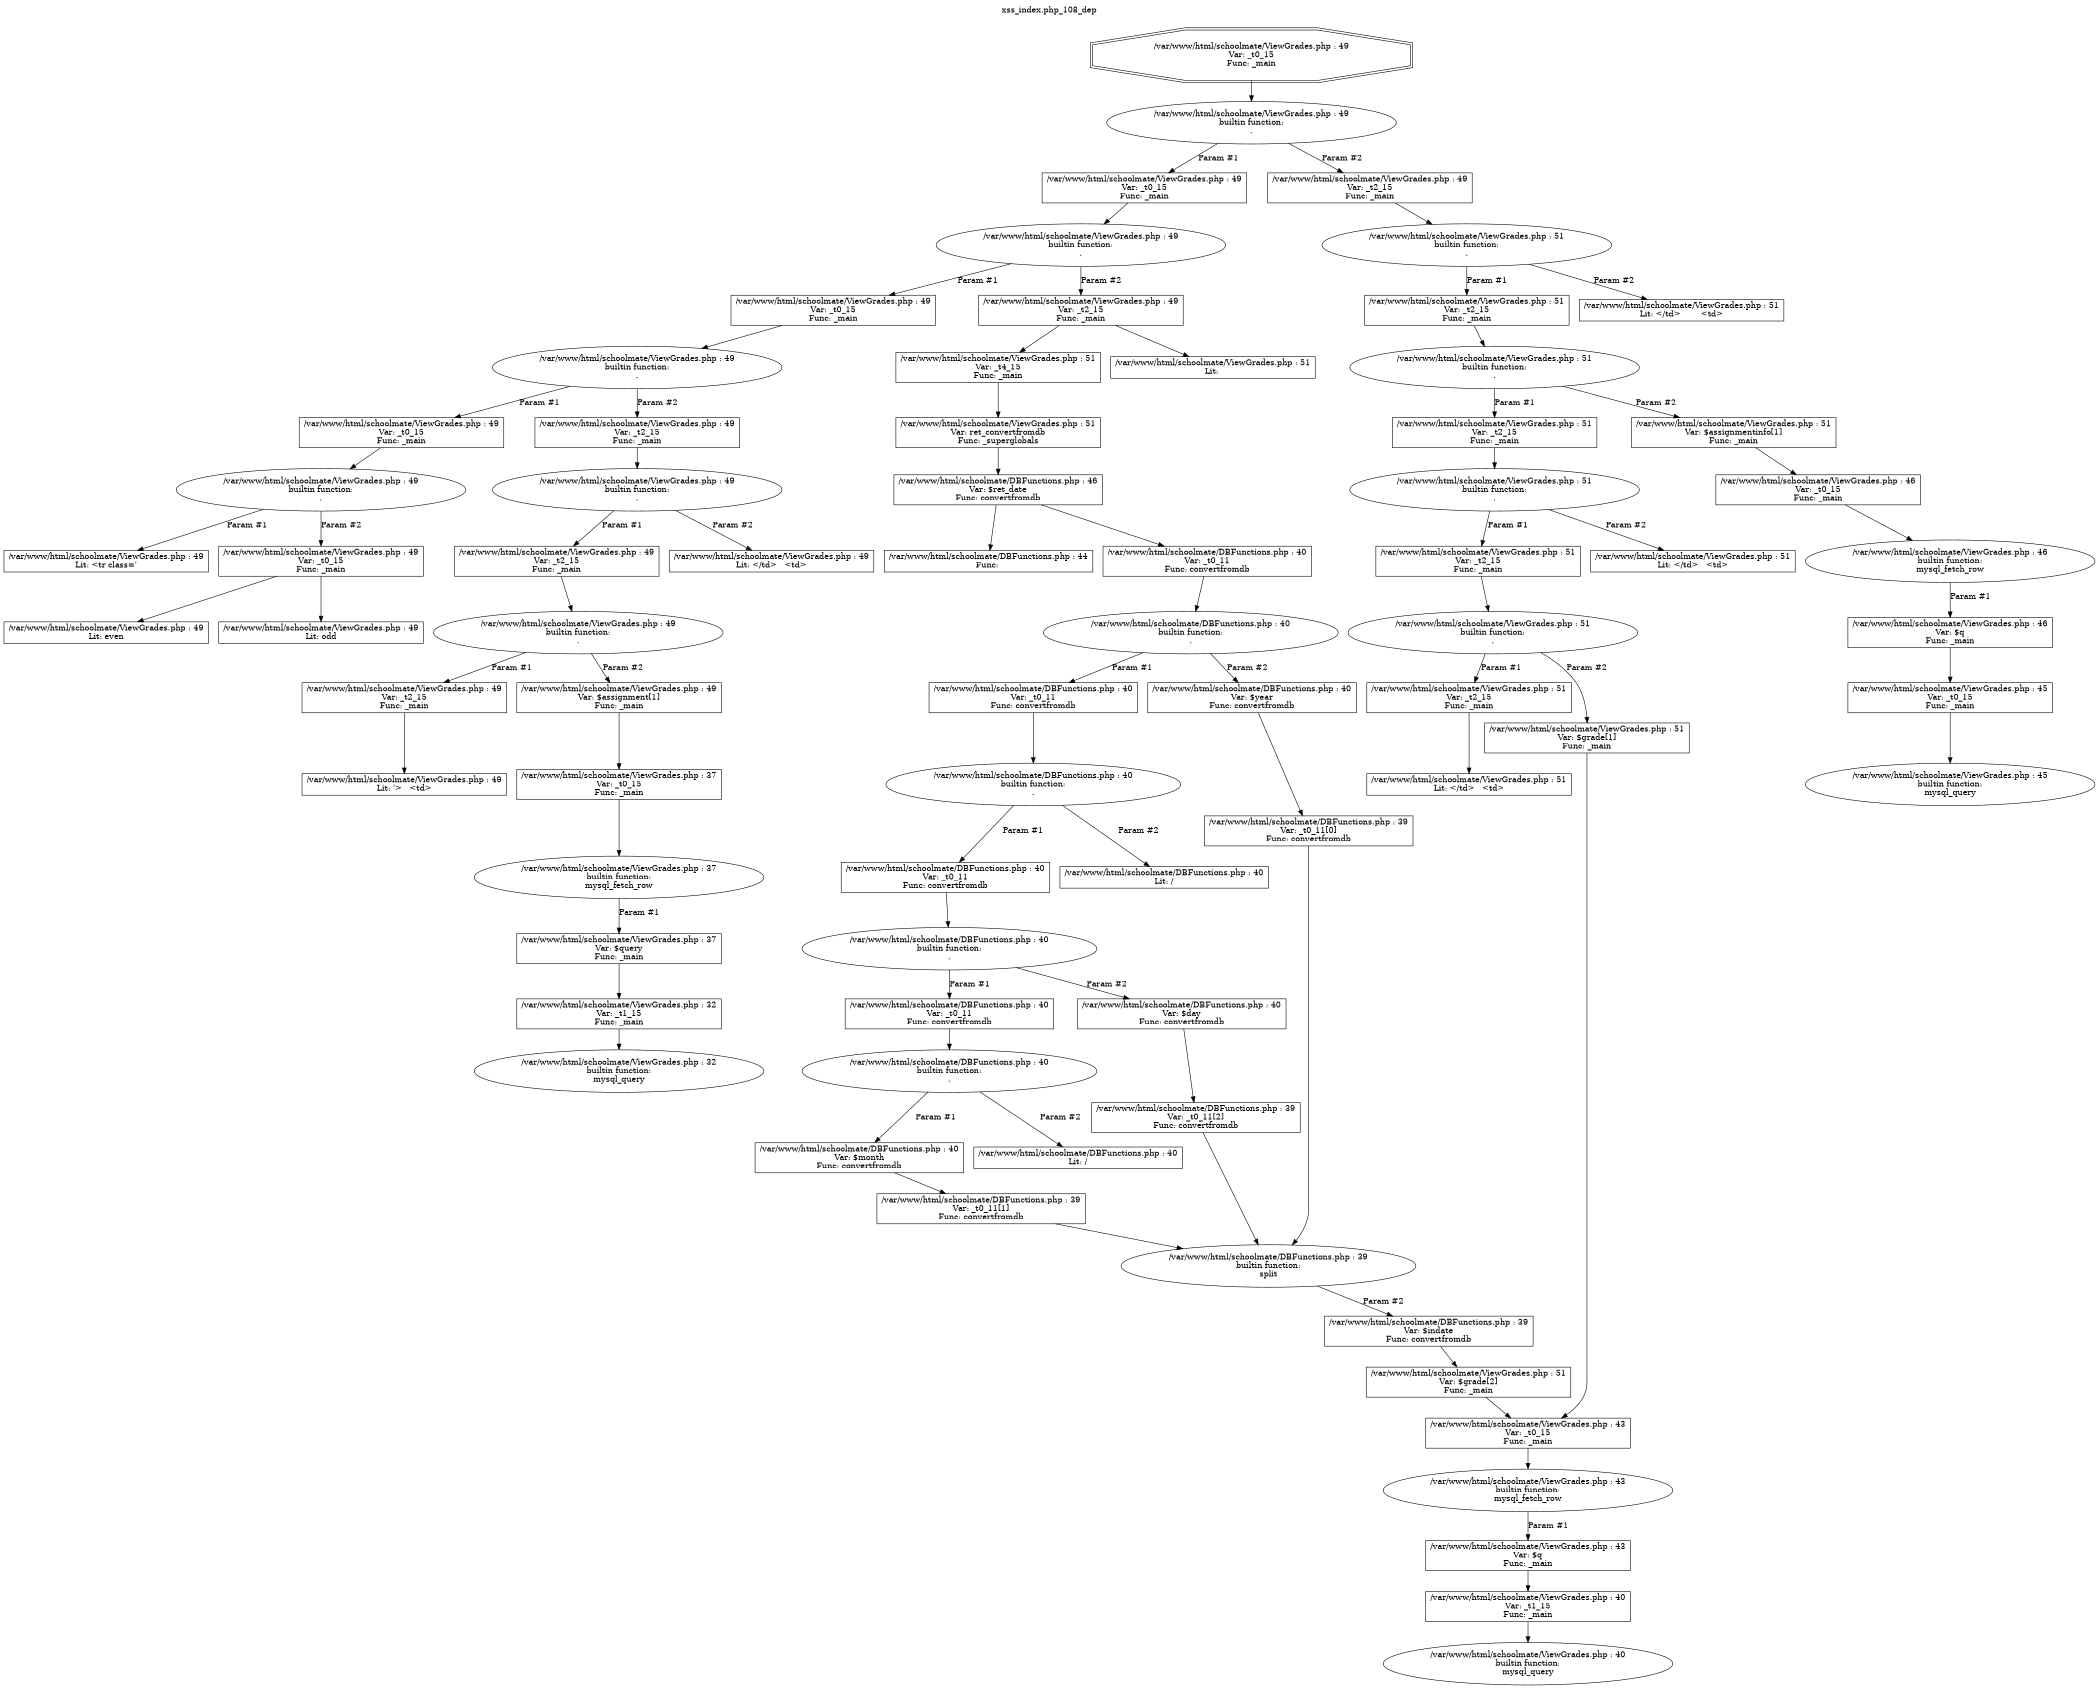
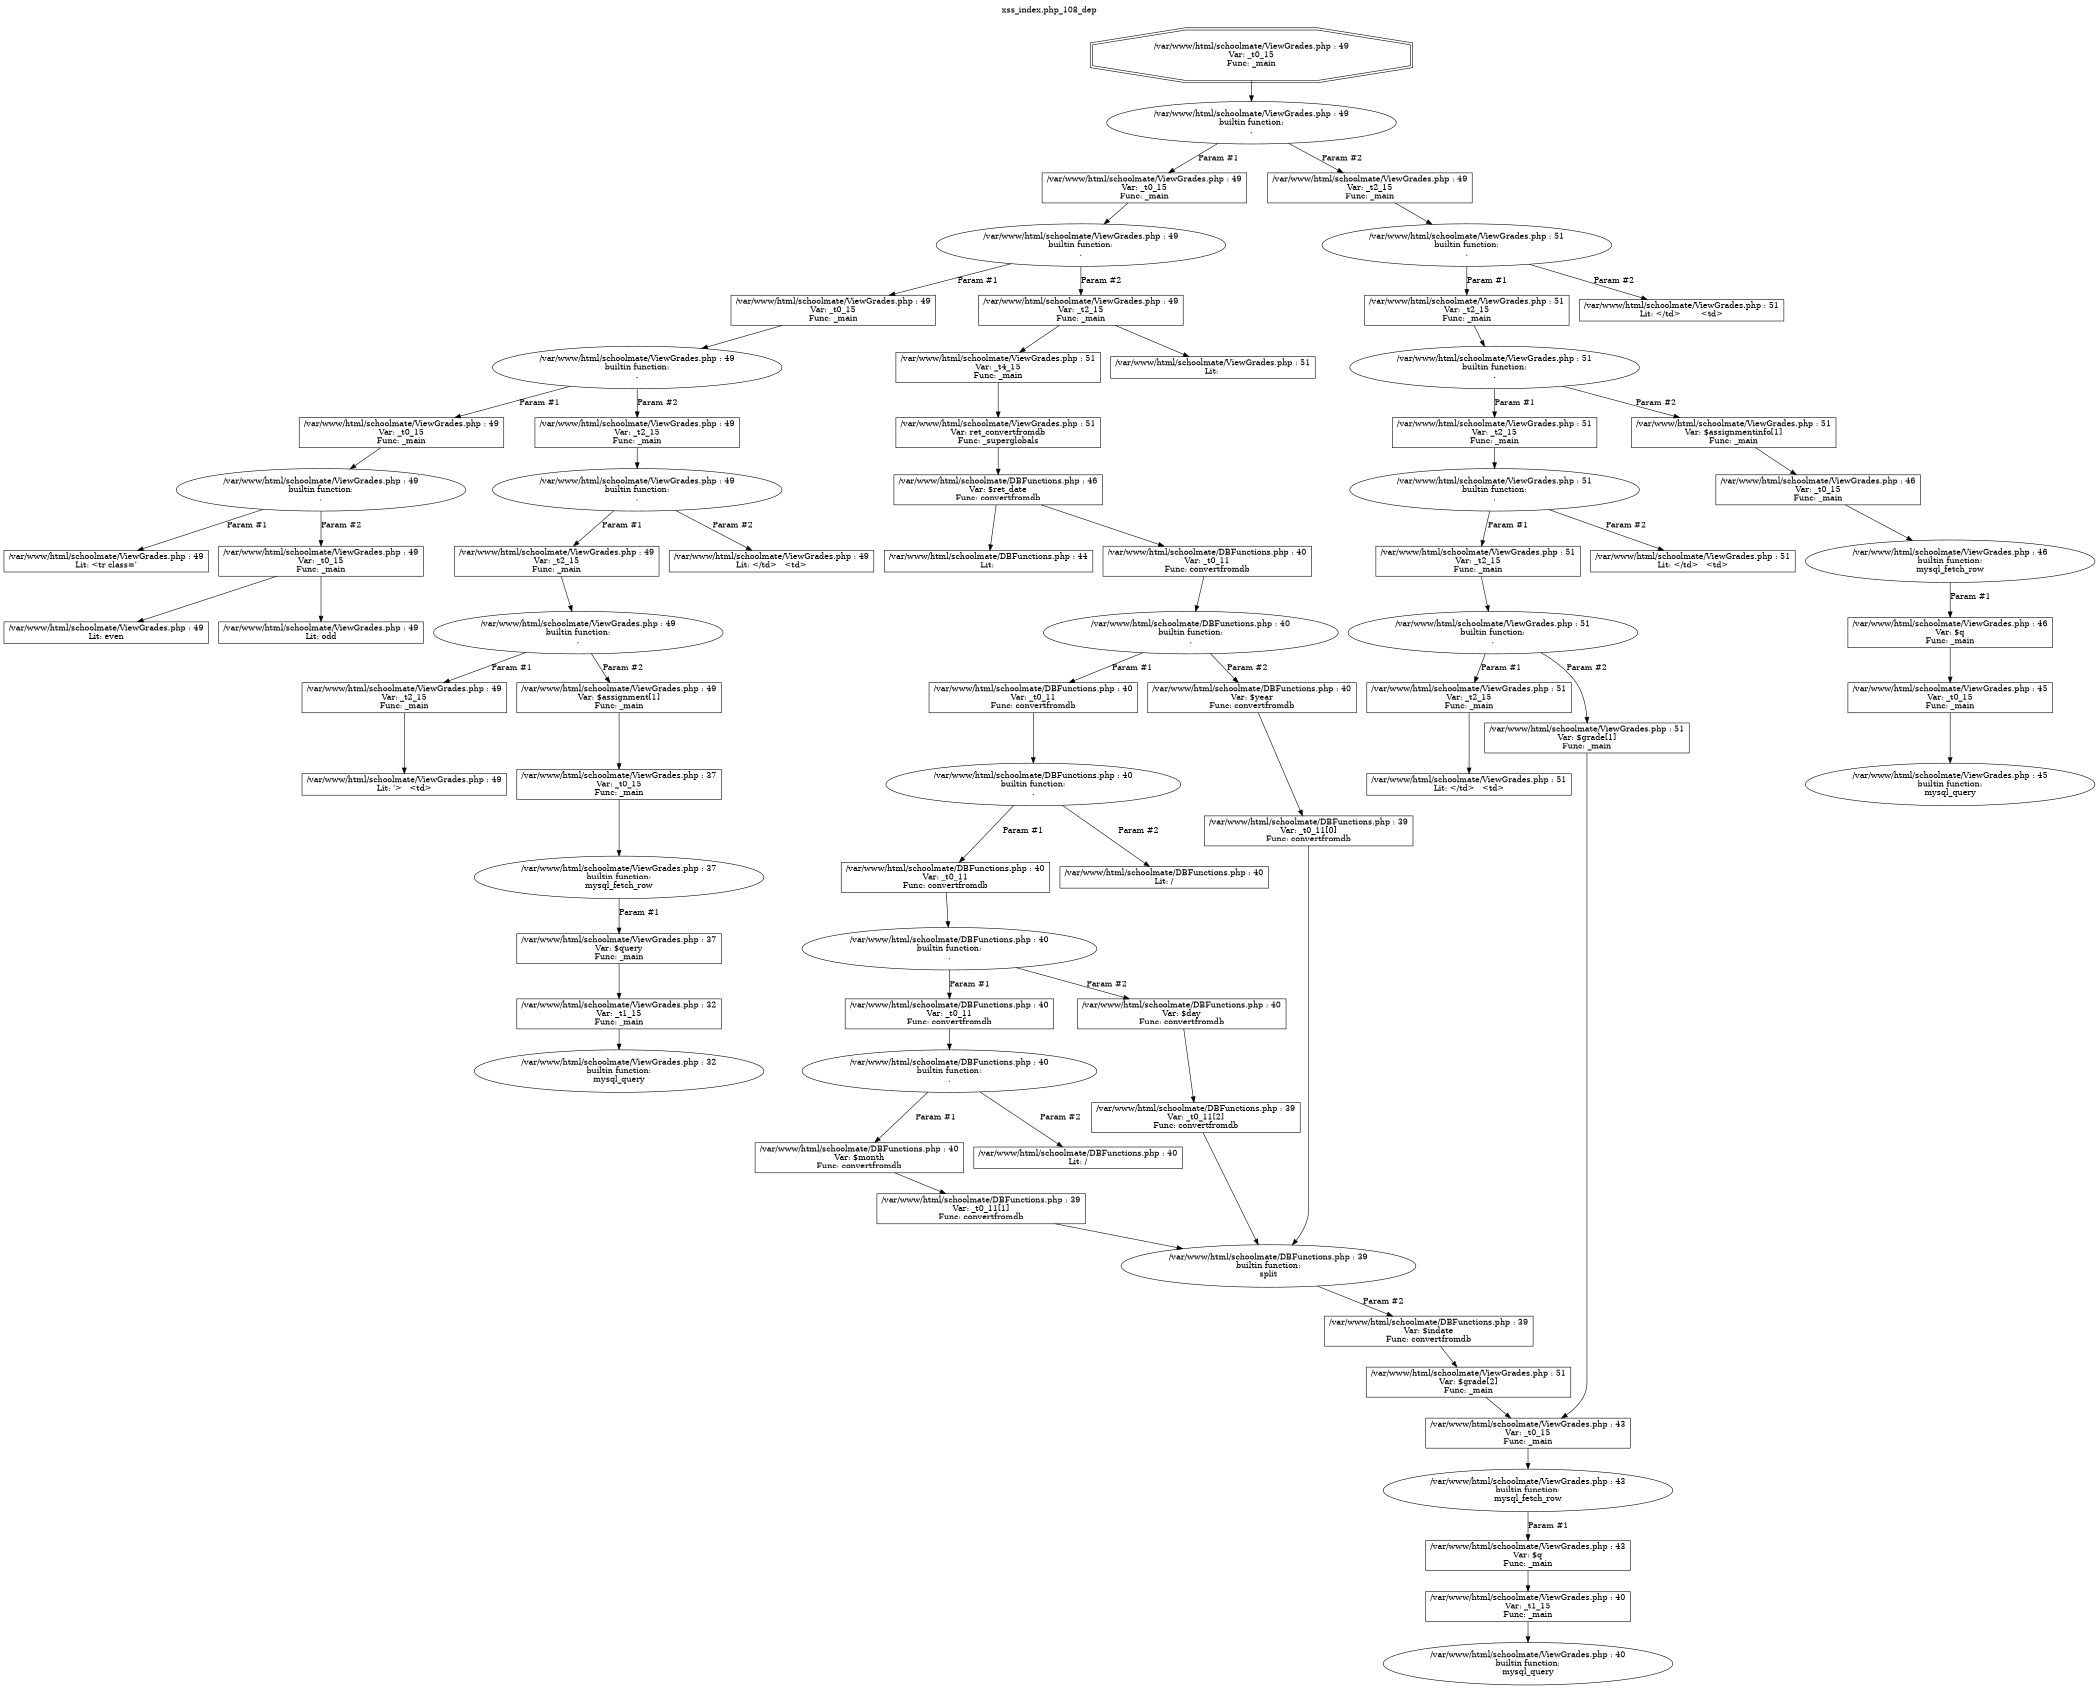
(989, 561) -> (989, 561)
